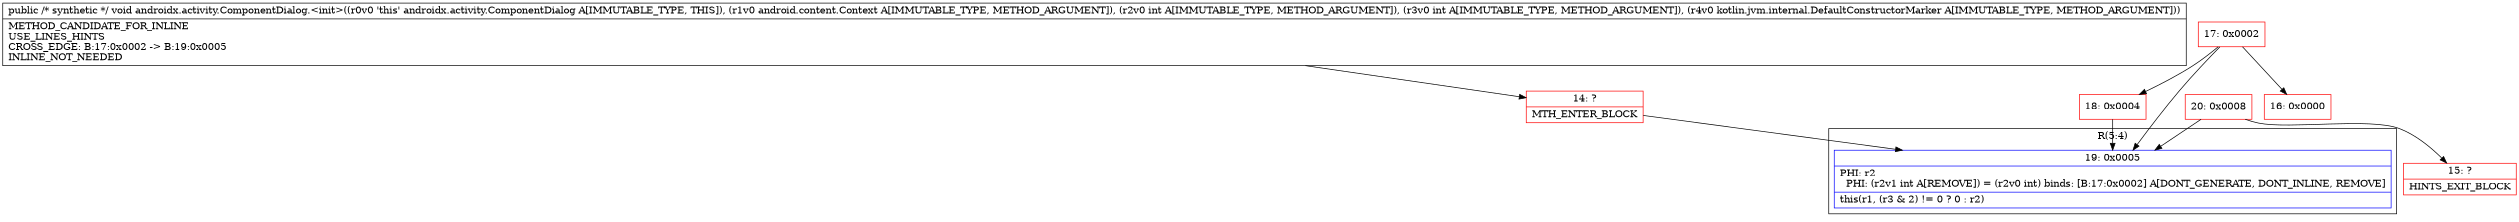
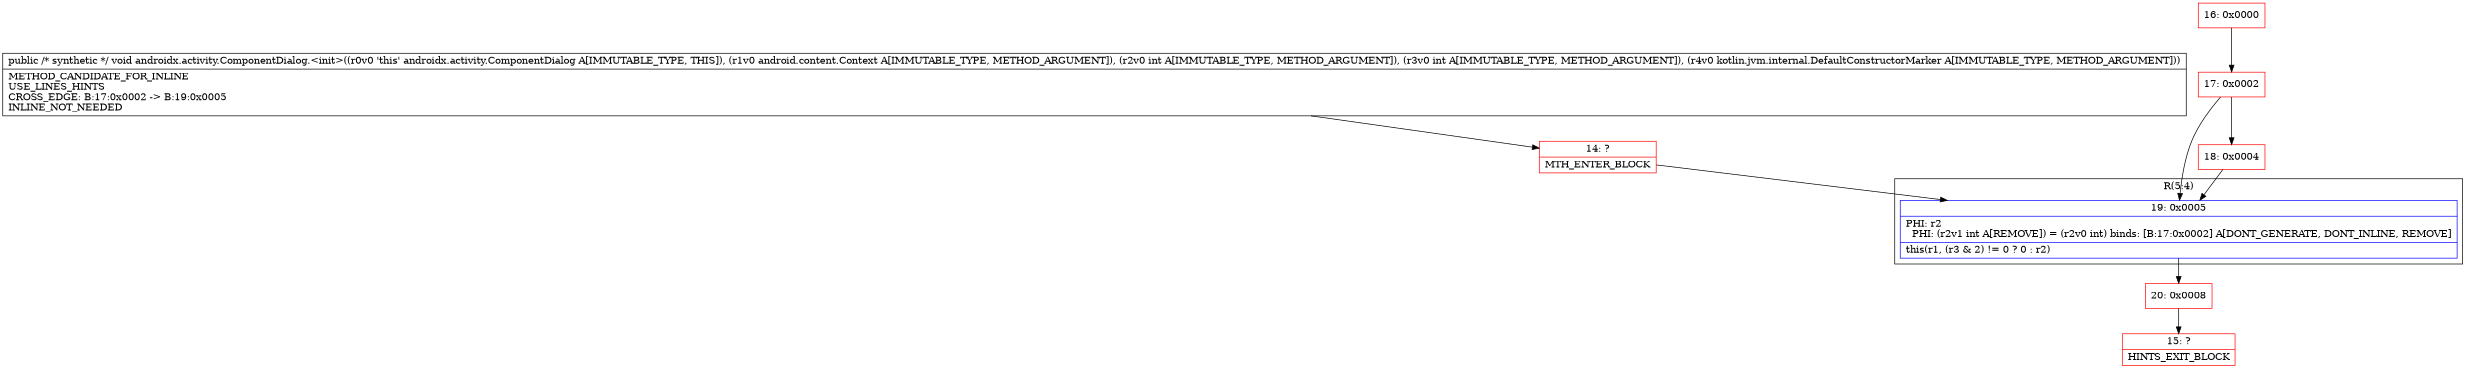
(2262, 68) -> (2232, 47)
(2181, 133) -> (2179, 268)
